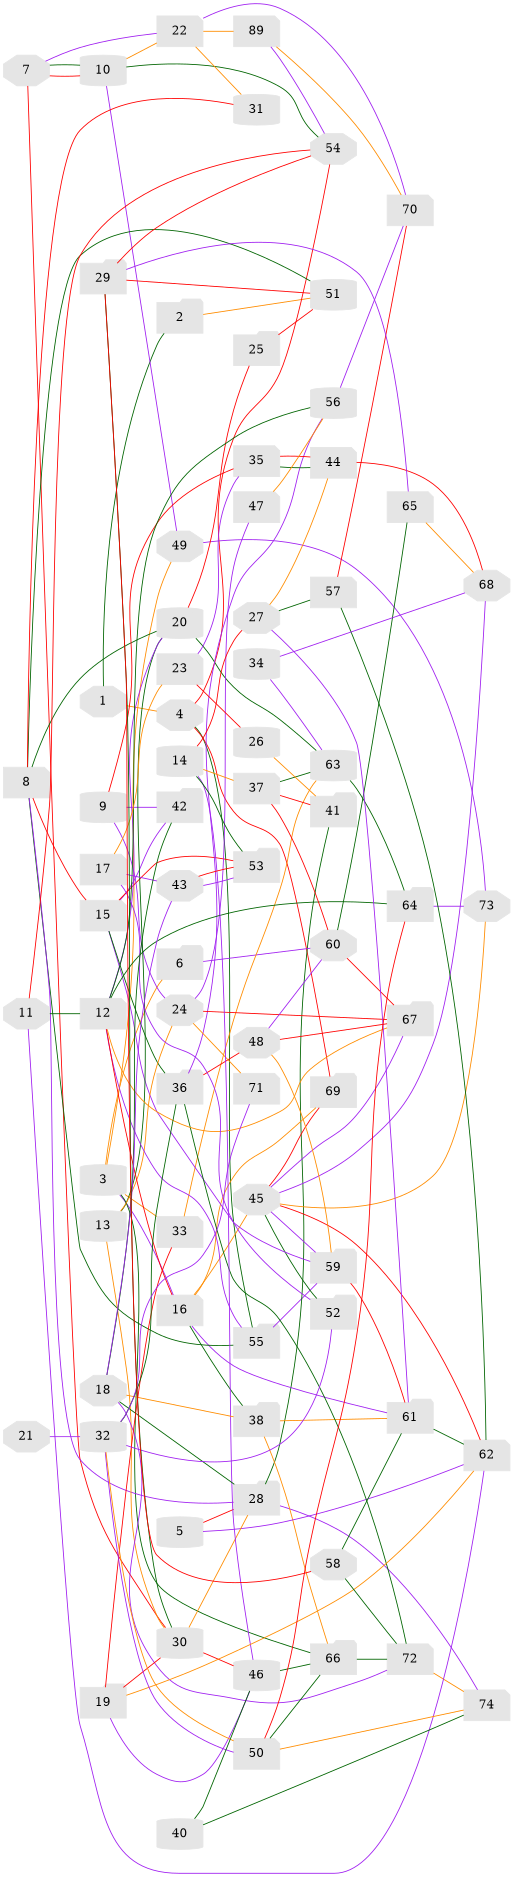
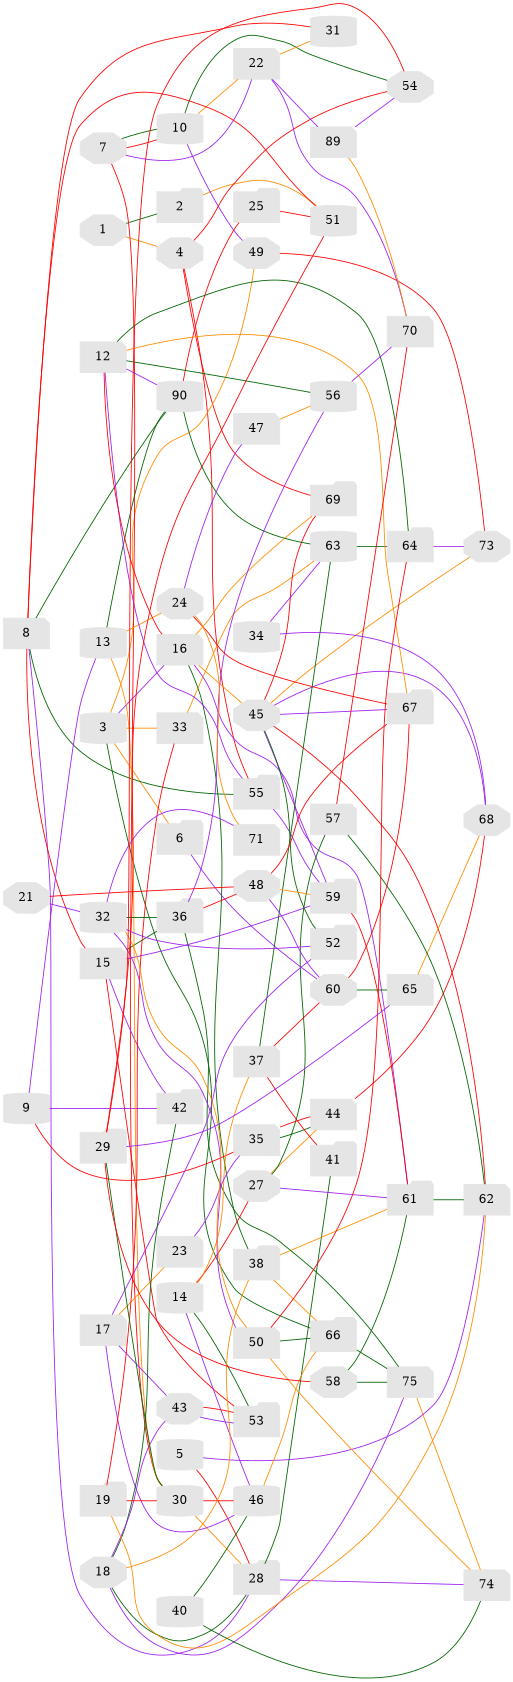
(218, 31) -> (295, 103)
(50, 386) -> (78, 131)
(180, 623) -> (180, 396)
(419, 644) -> (448, 336)
(257, 743) -> none
none -> (155, 891)
(138, 911) -> (57, 863)
(230, 995) -> (212, 525)
(26, 1014) -> none
(410, 1659) -> (410, 1382)
(295, 1667) -> (288, 1417)
(191, 1780) -> (130, 1472)
